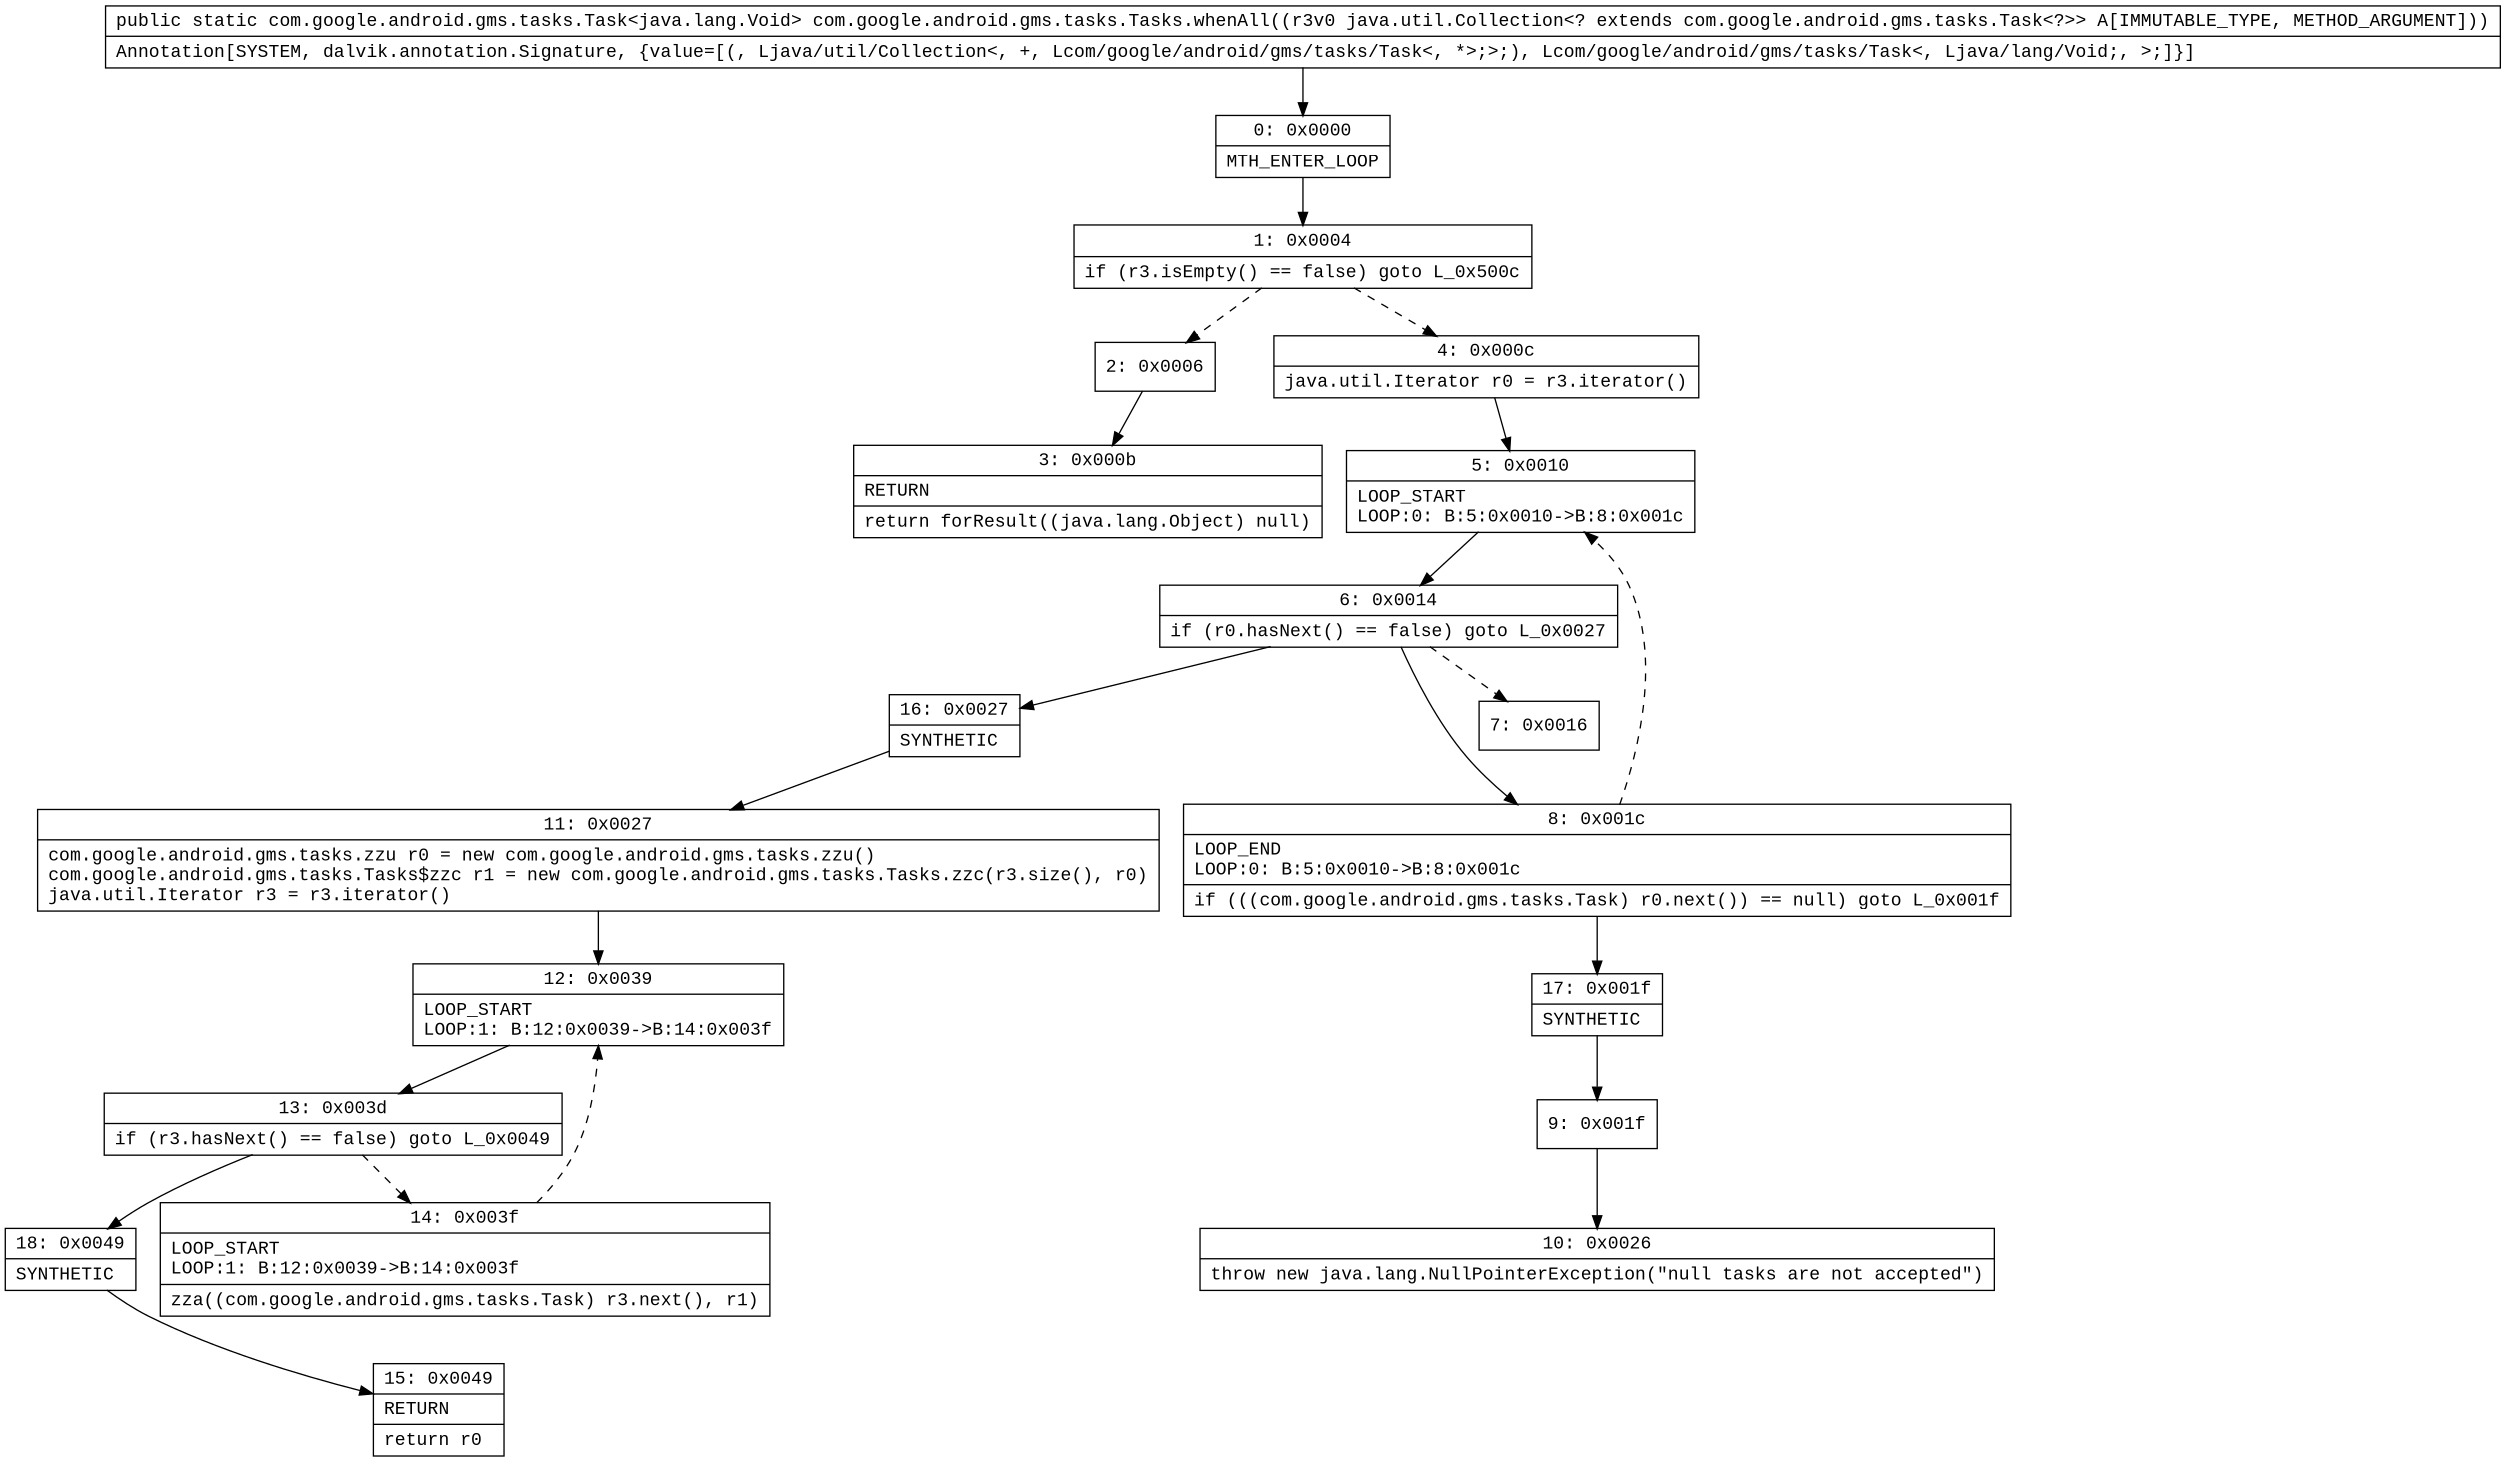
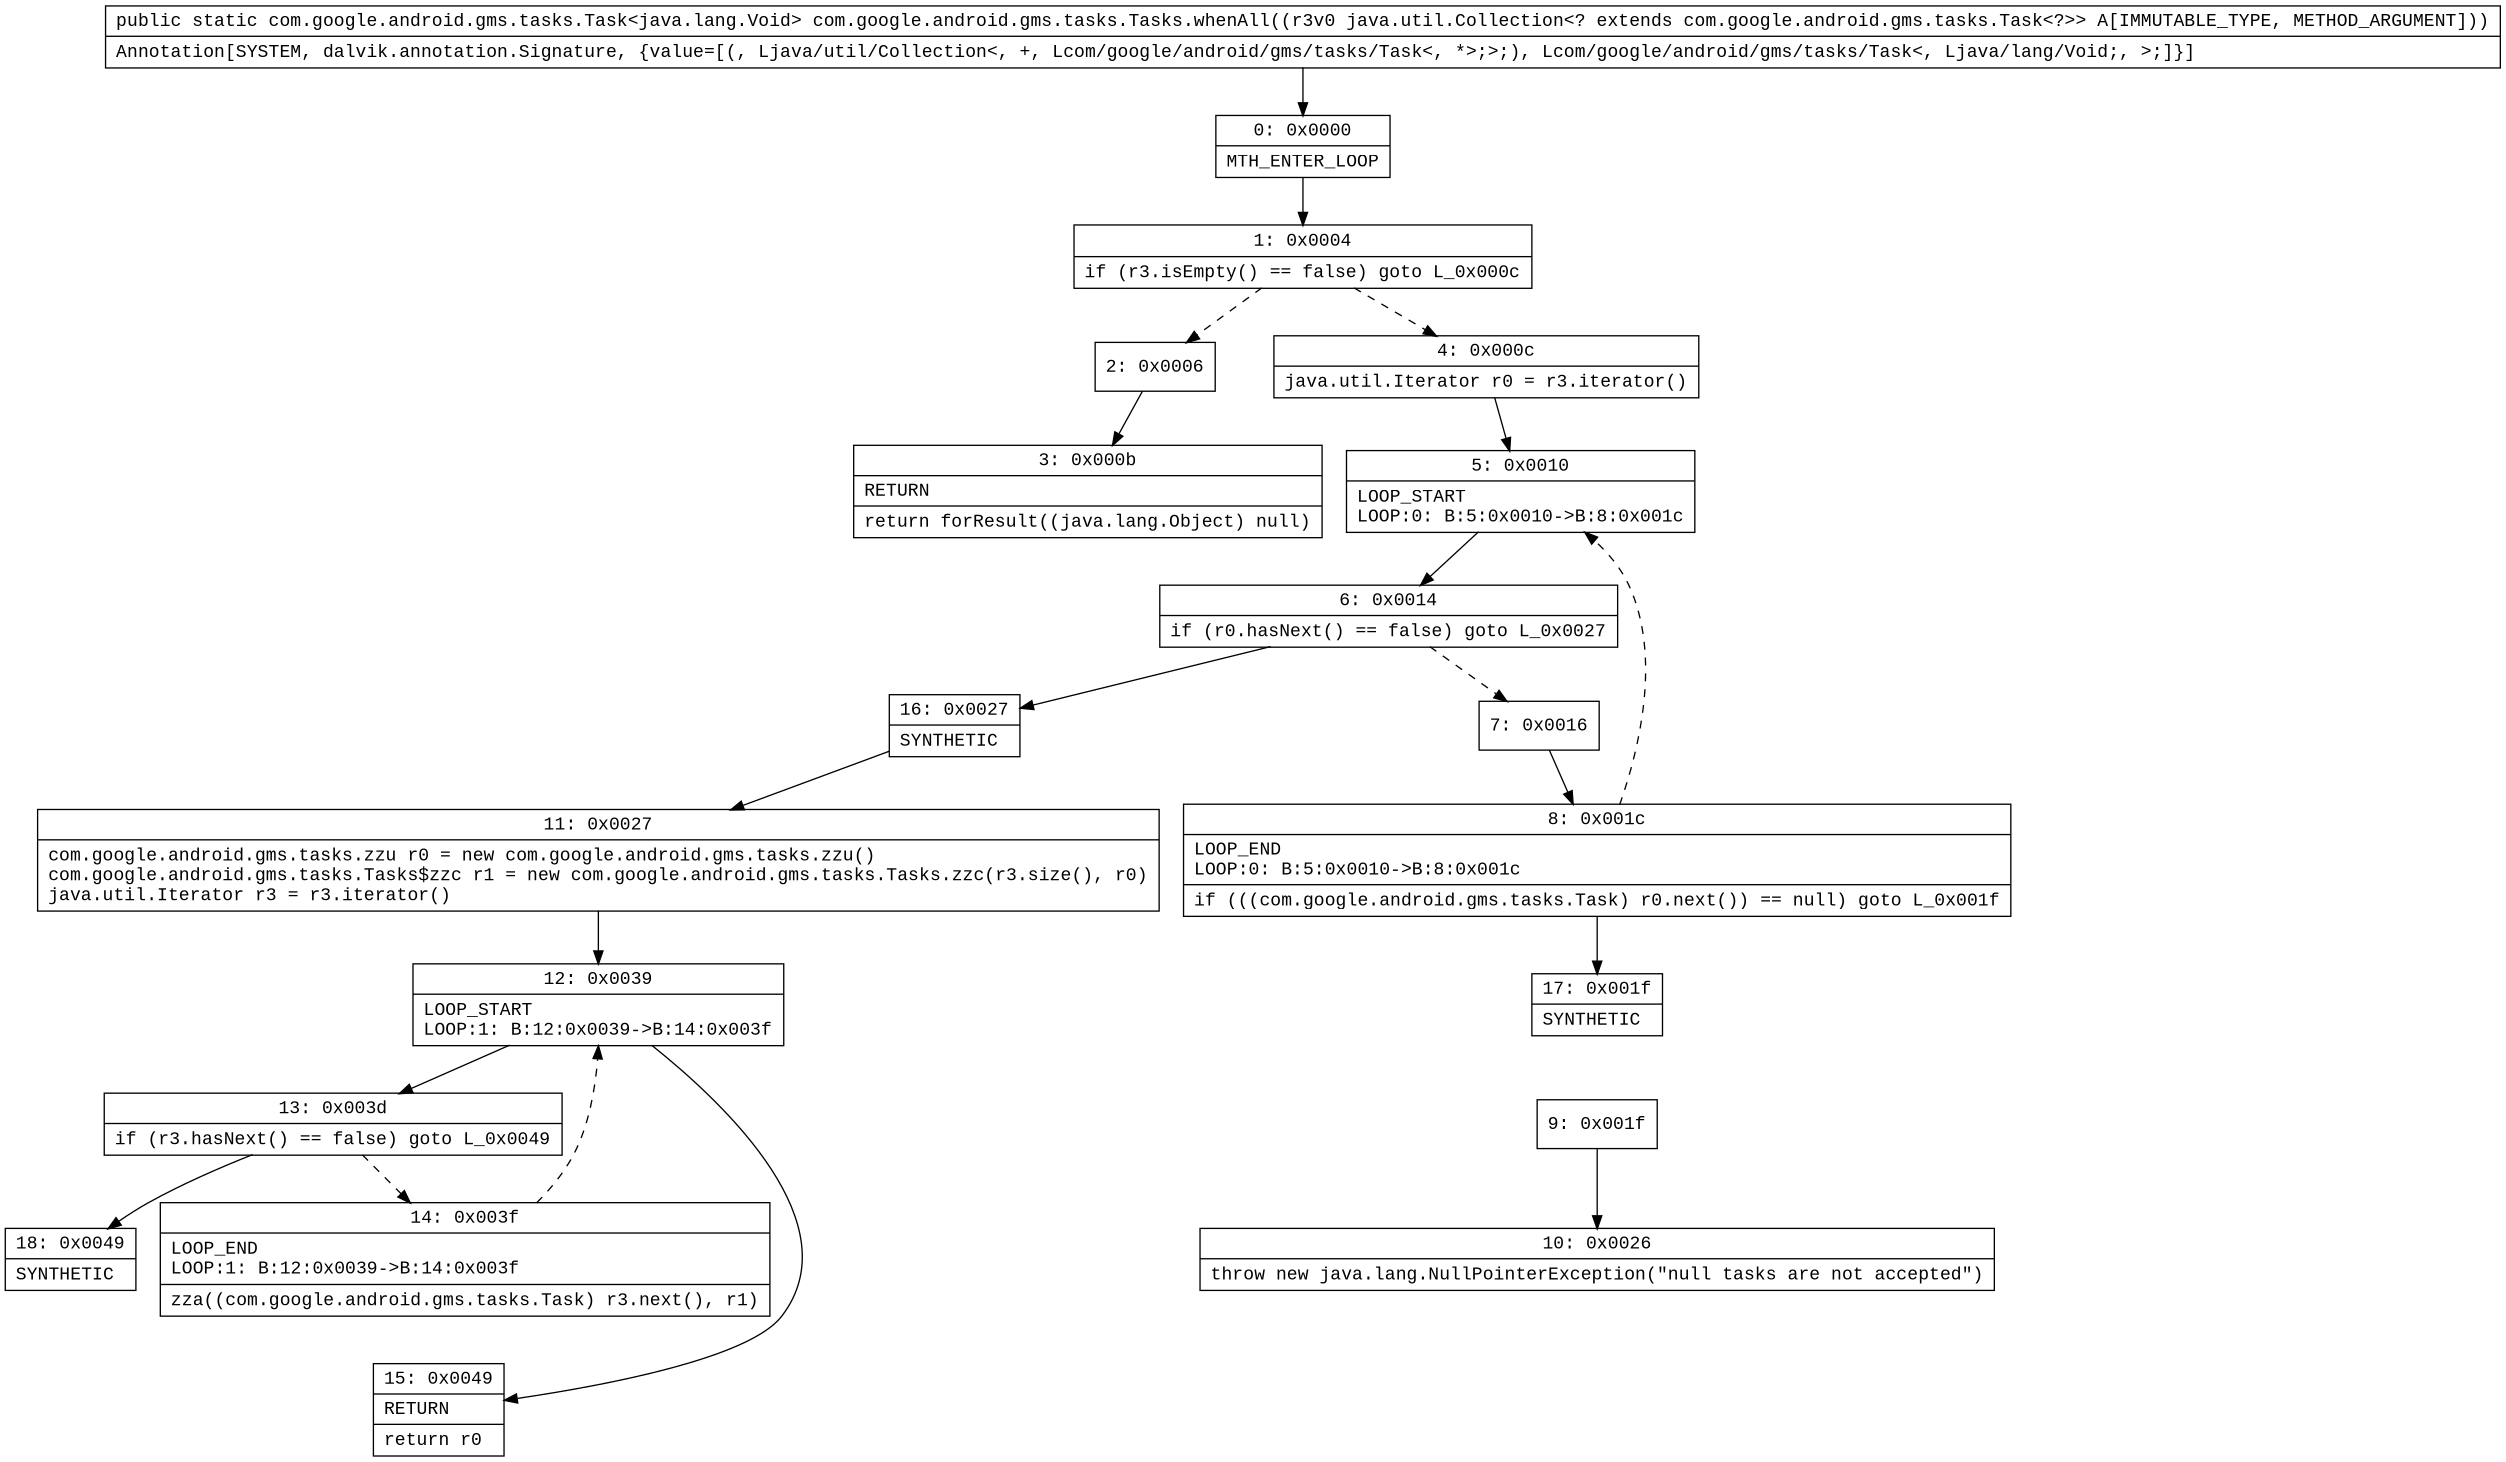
(1303, 272) -> (1303, 272)
(1445, 728) -> (1559, 771)
(1597, 1061) -> none
(226, 1248) -> (215, 1248)
(229, 1350) -> (793, 1294)
